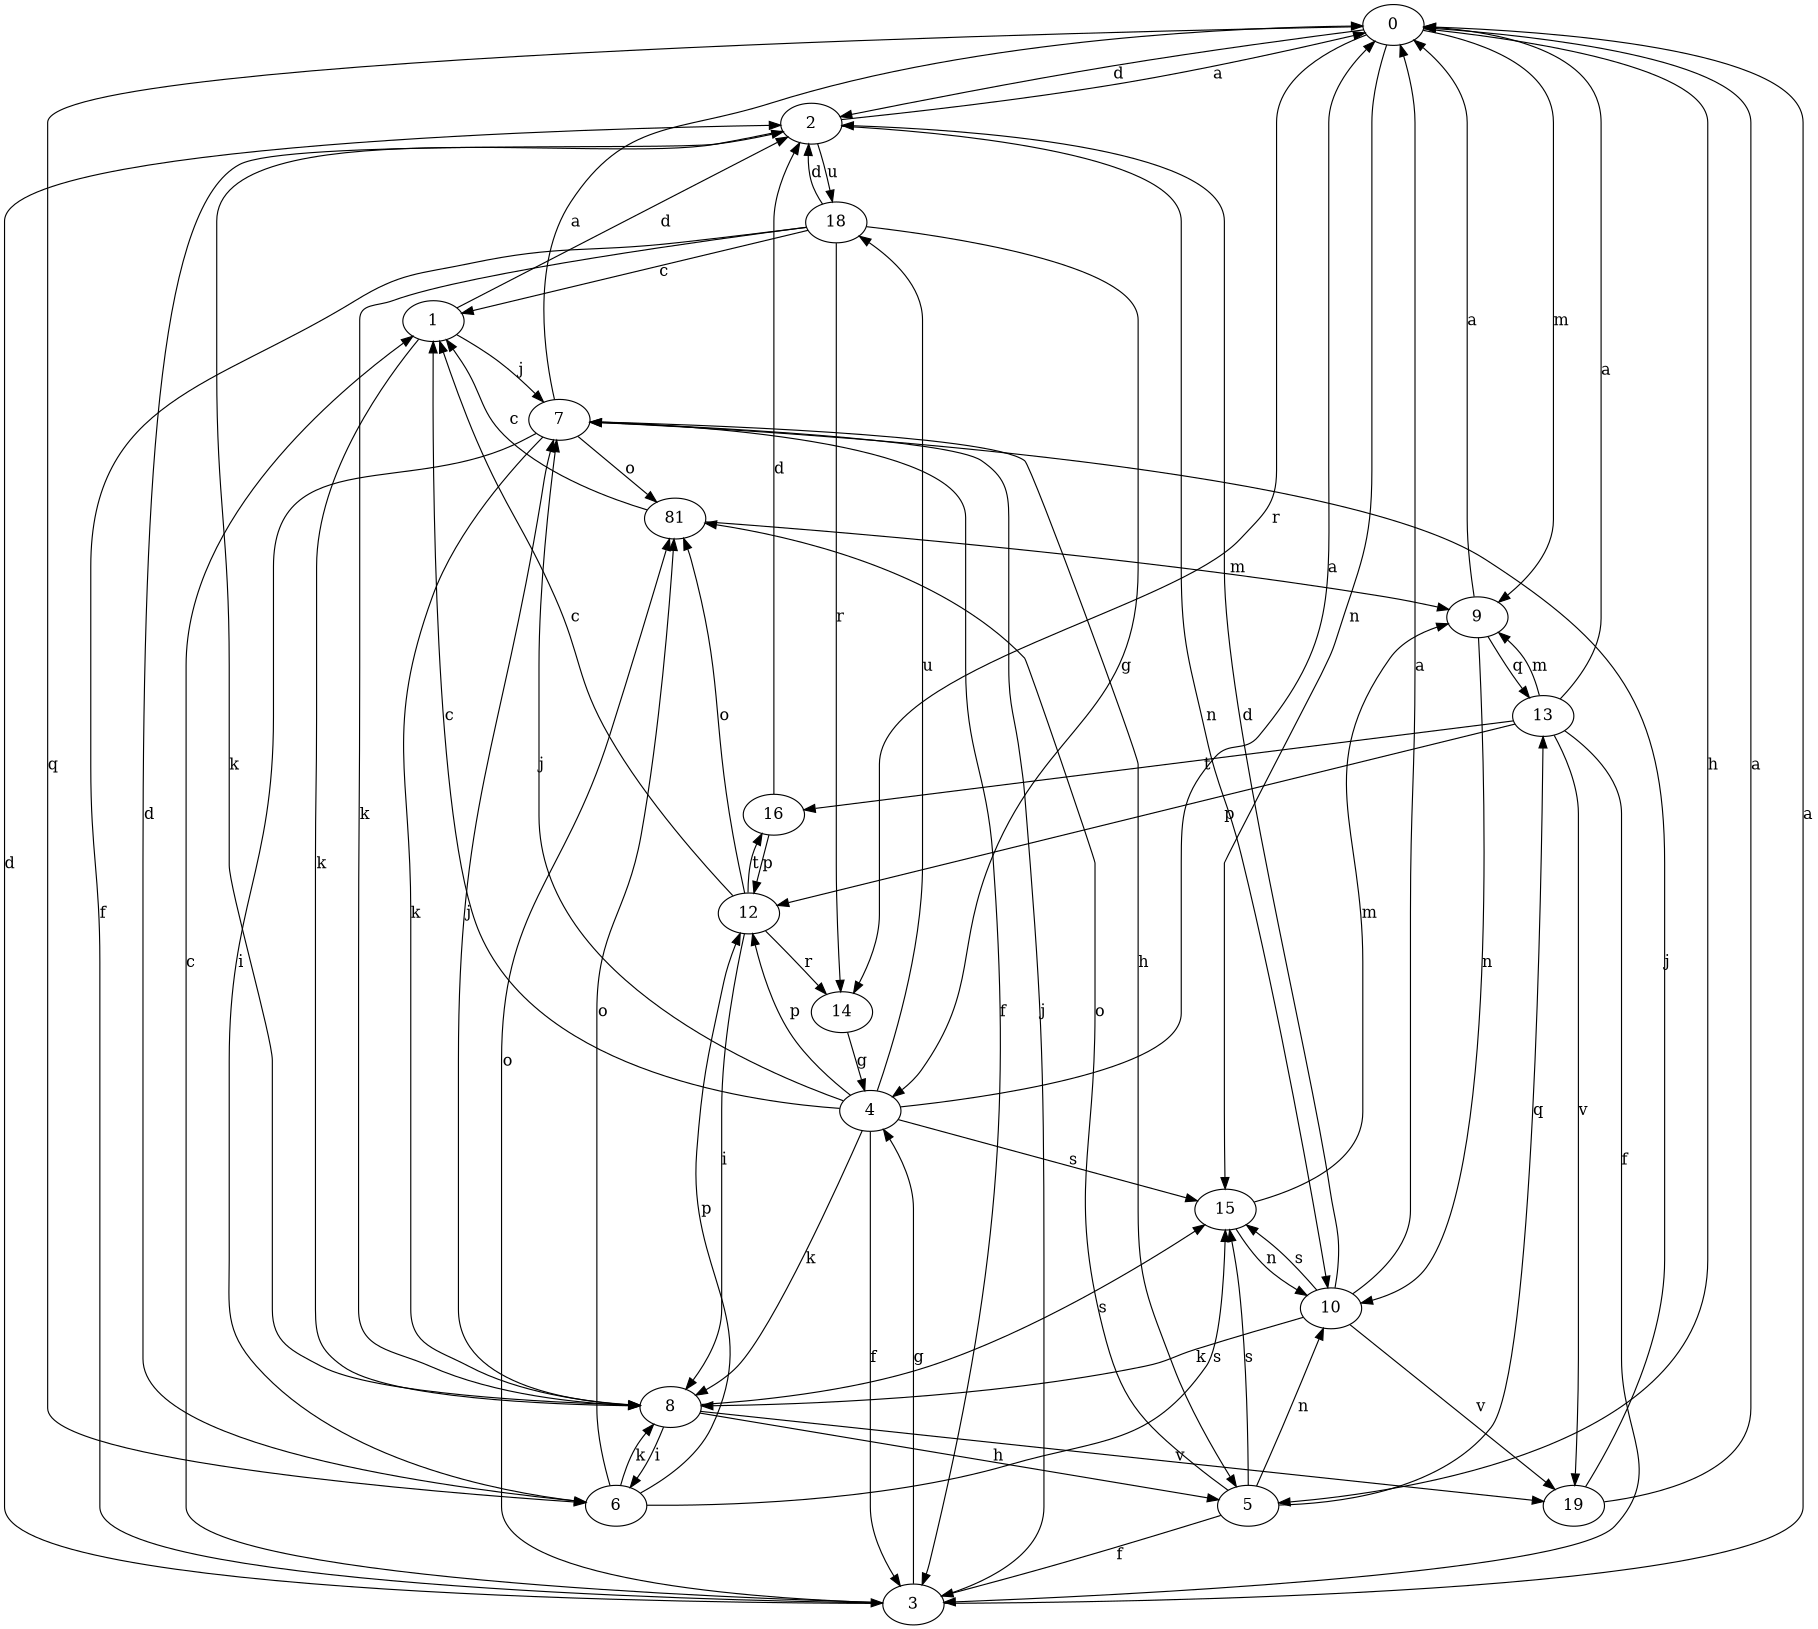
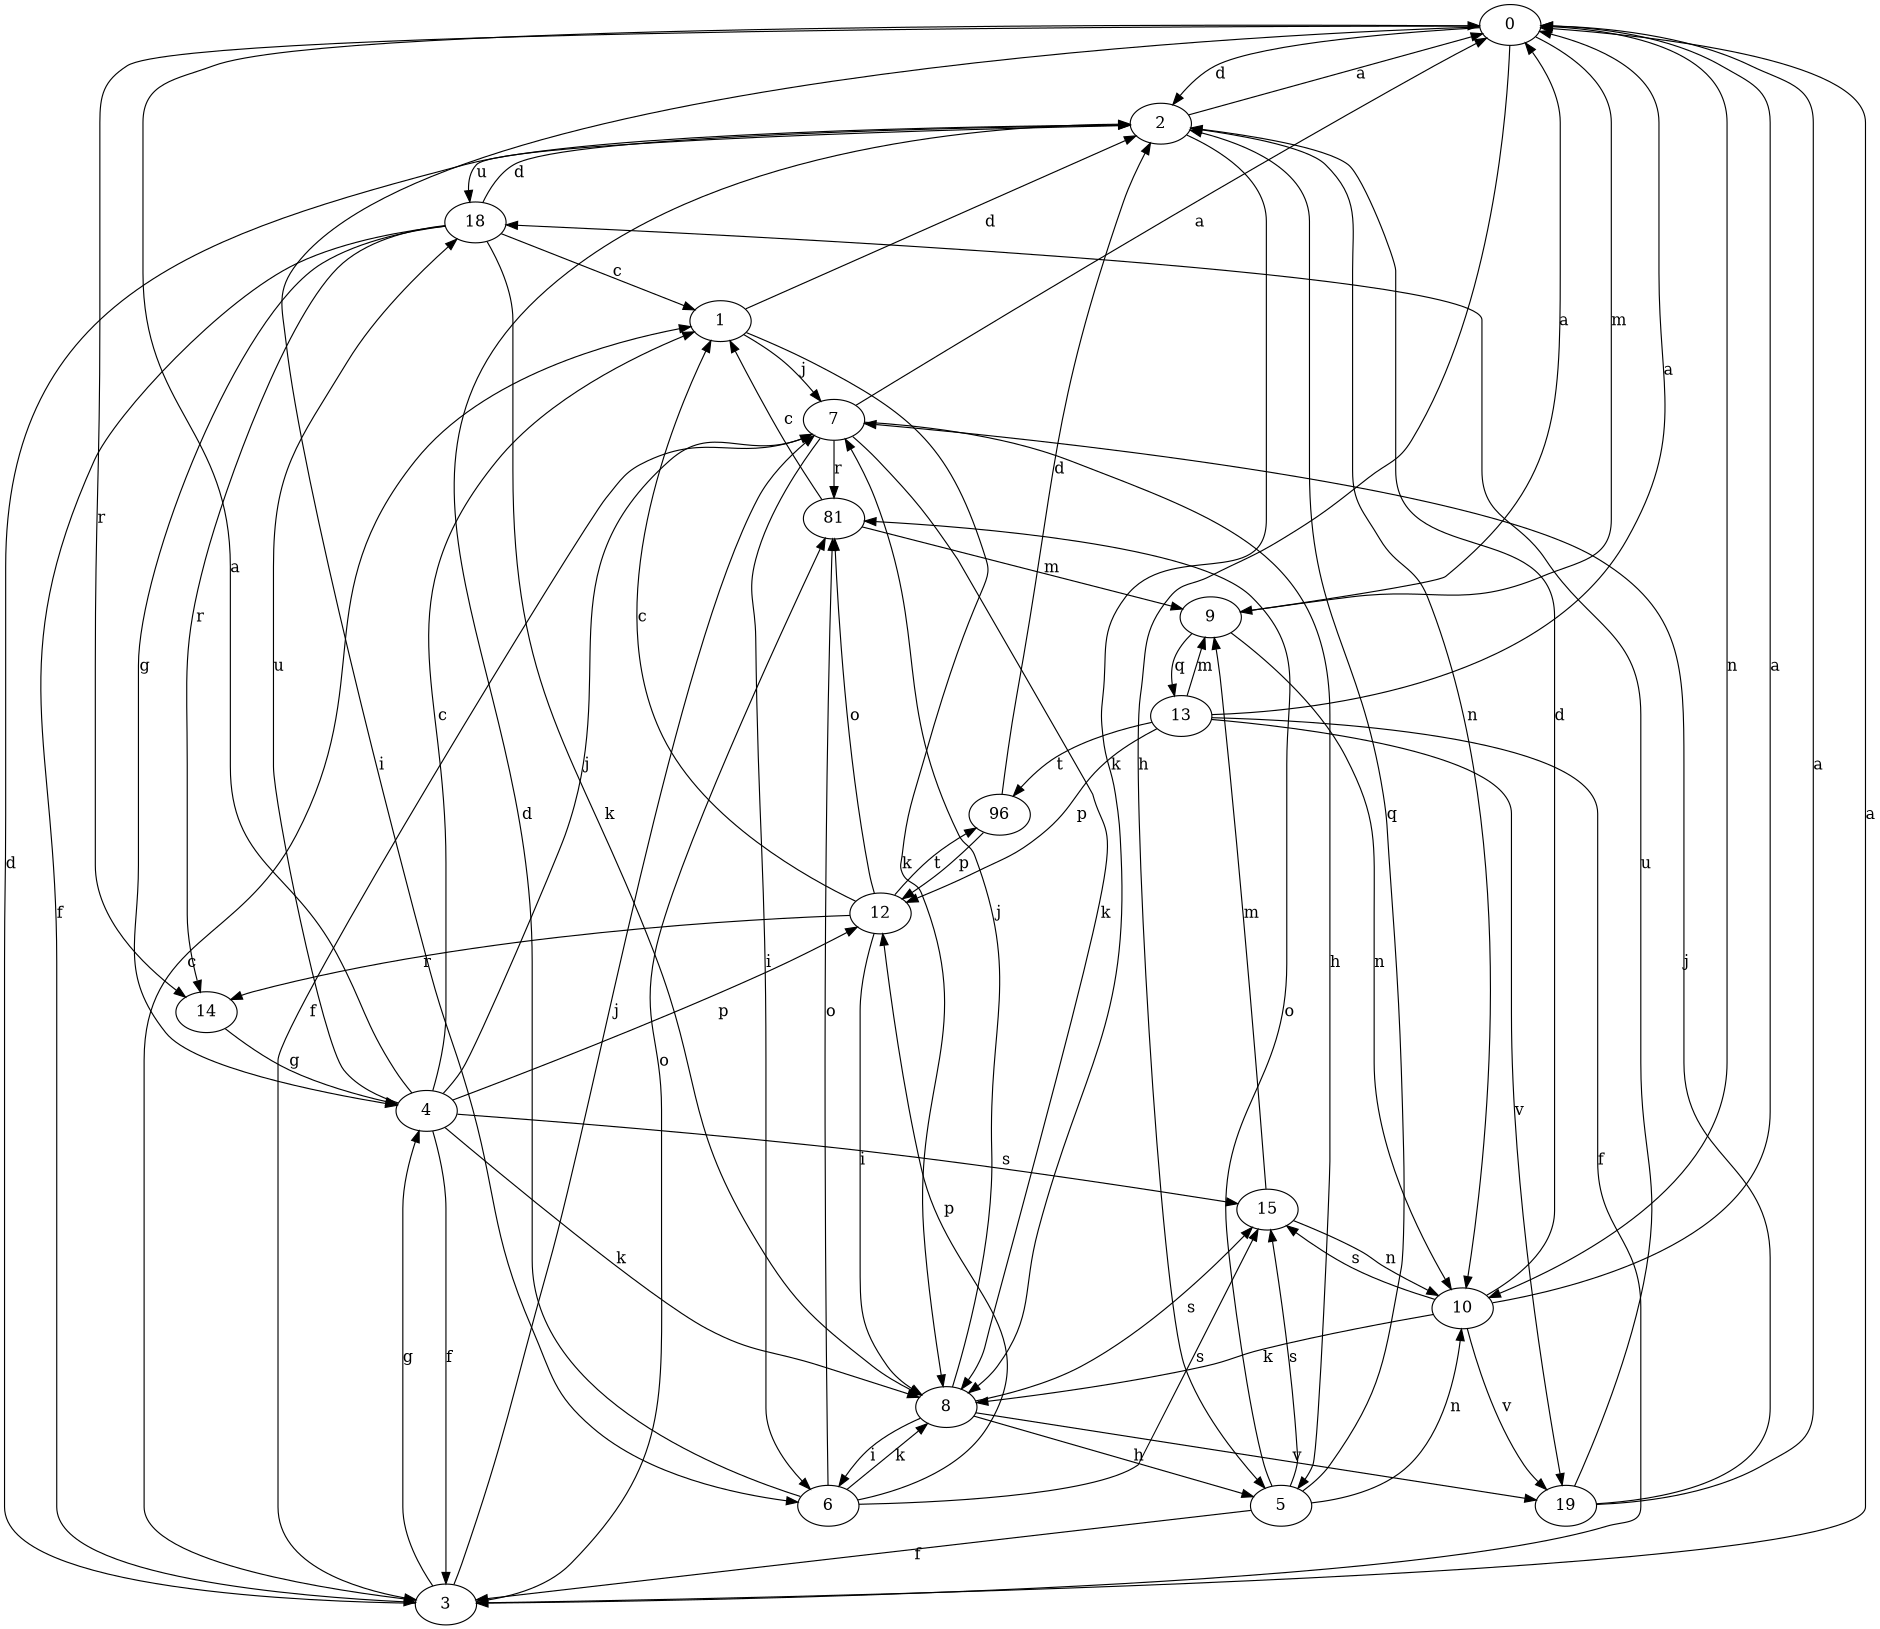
none -> (1482, 452)
(630, 469) -> (838, 469)
(1342, 622) -> (1727, 649)
(53, 765) -> (382, 765)
(774, 815) -> (1000, 815)
(1527, 1206) -> (1382, 790)
